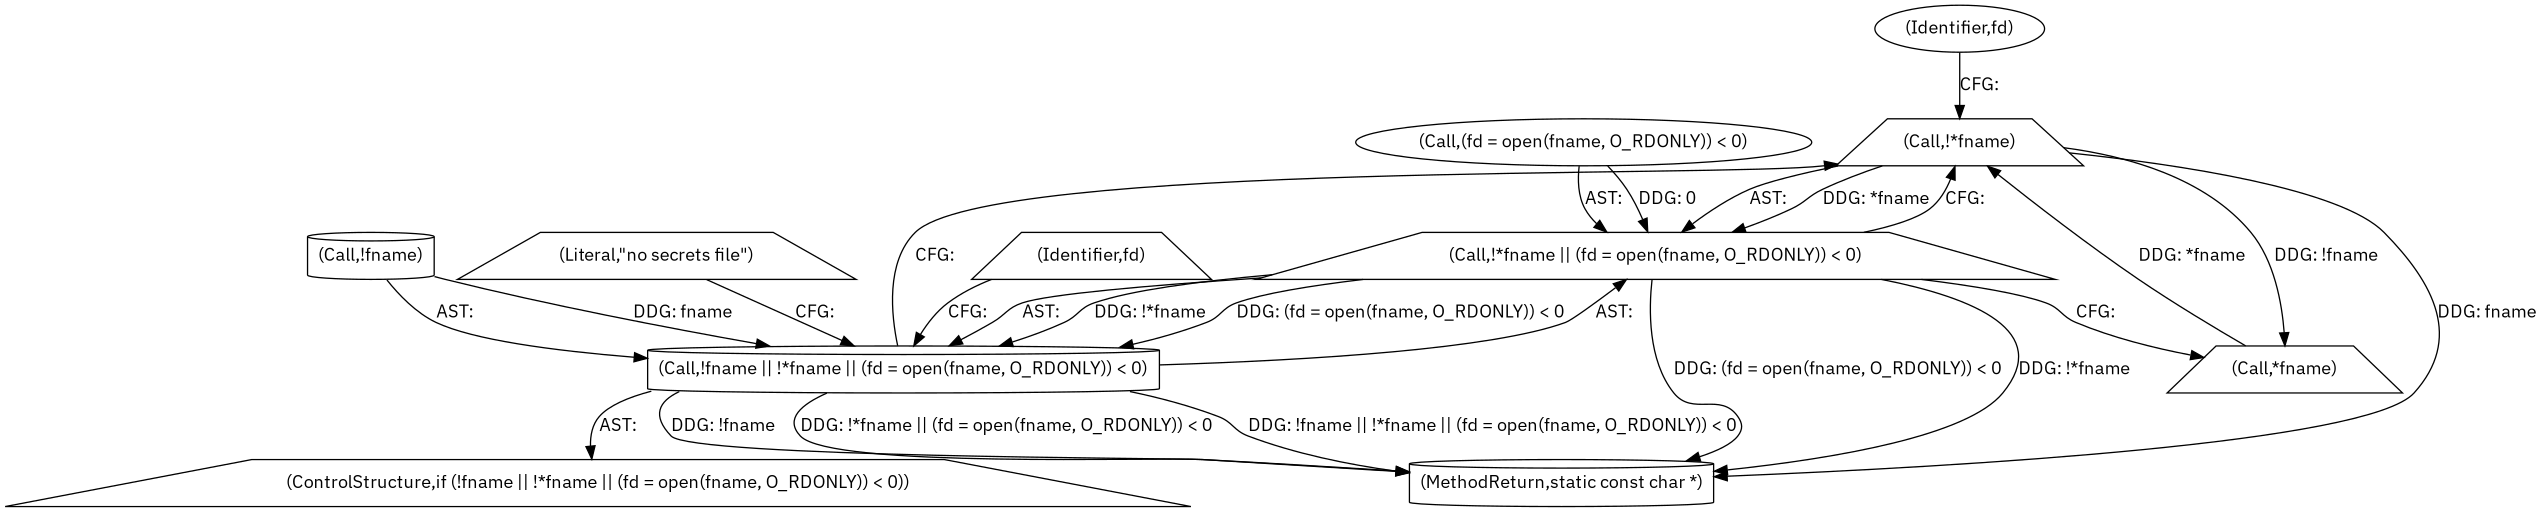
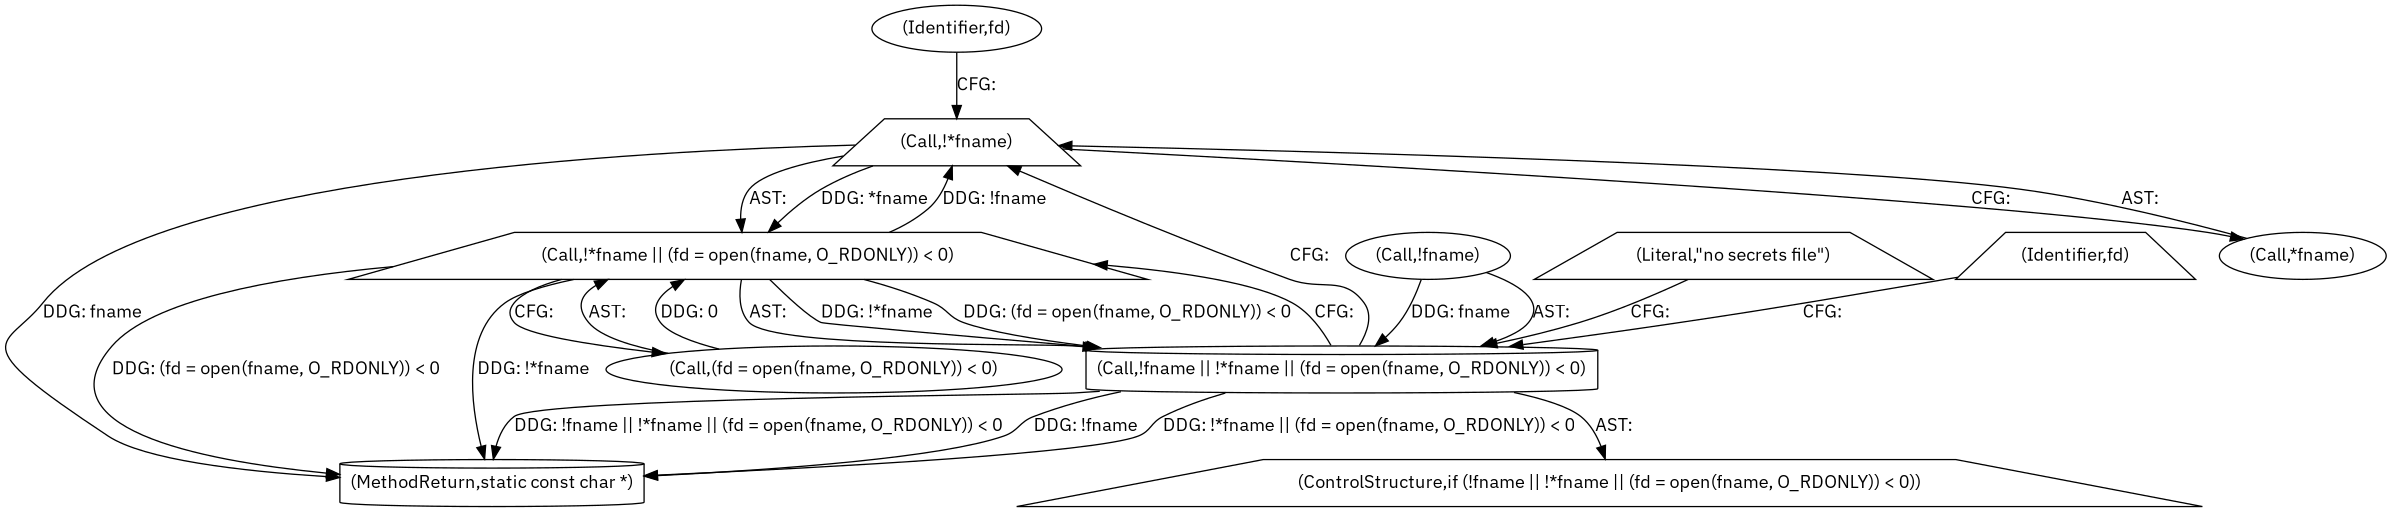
(1968, 199) -> (995, 199)
(371, 256) -> (1428, 256)
(2192, 256) -> (2142, 199)
(2327, 256) -> (1993, 199)
(2058, 310) -> (545, 335)
(1616, 313) -> (1337, 313)
(2285, 369) -> (2303, 256)
